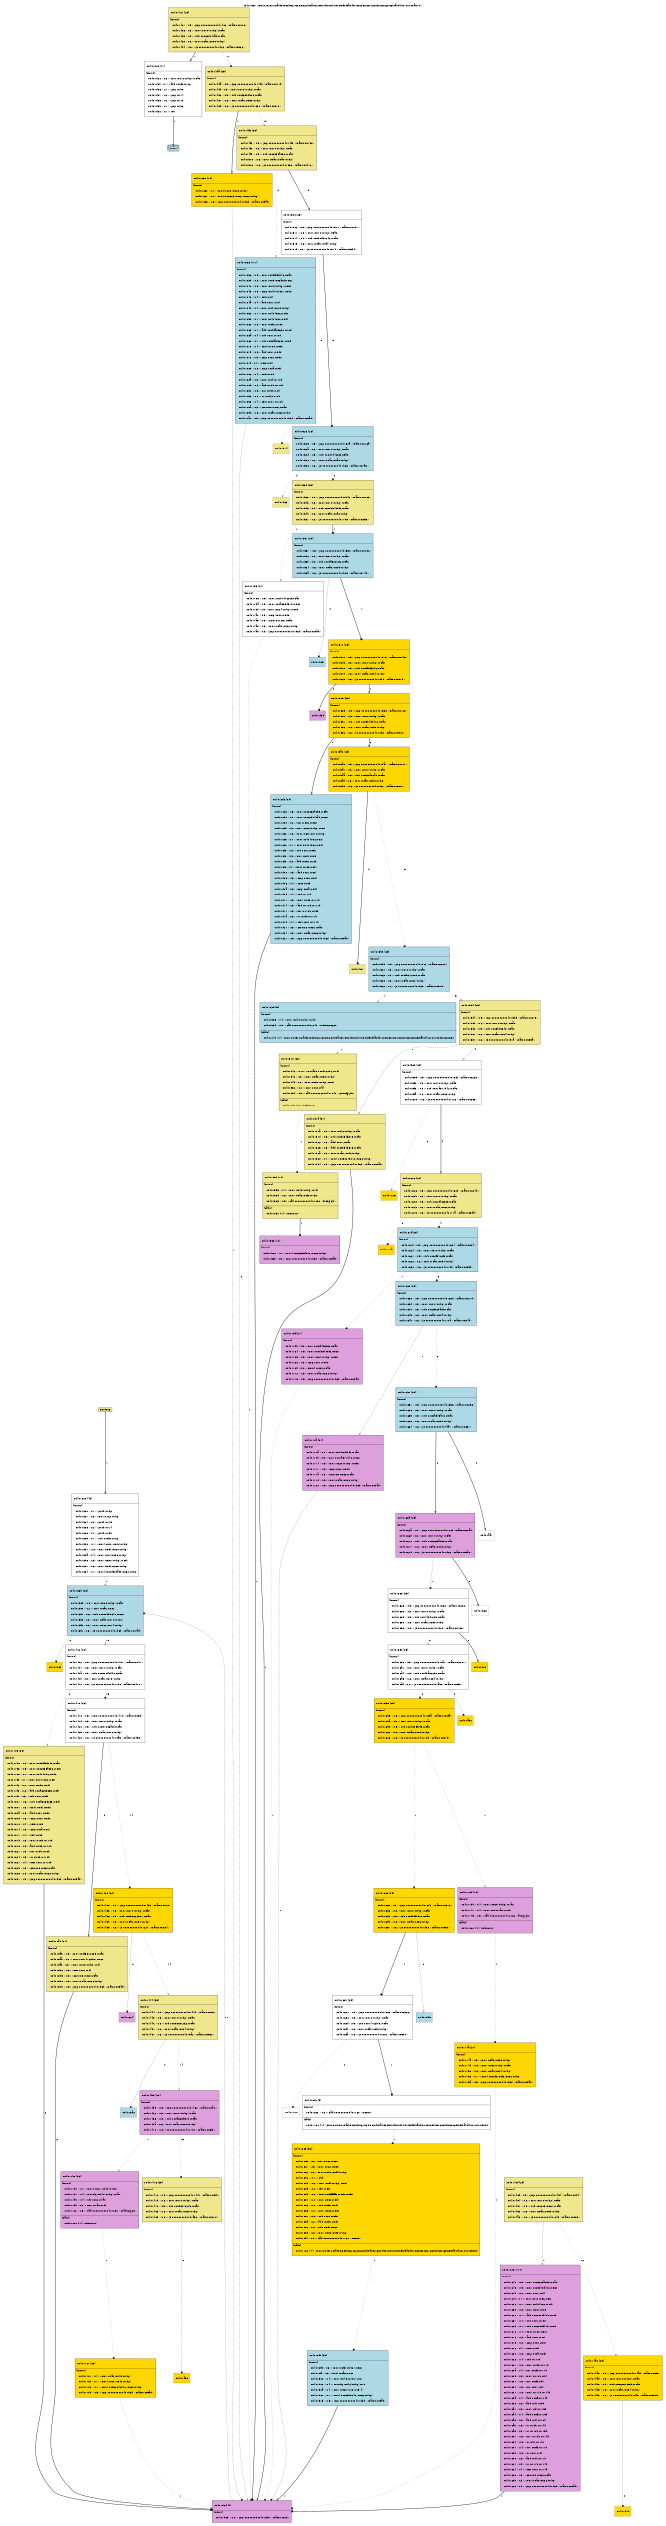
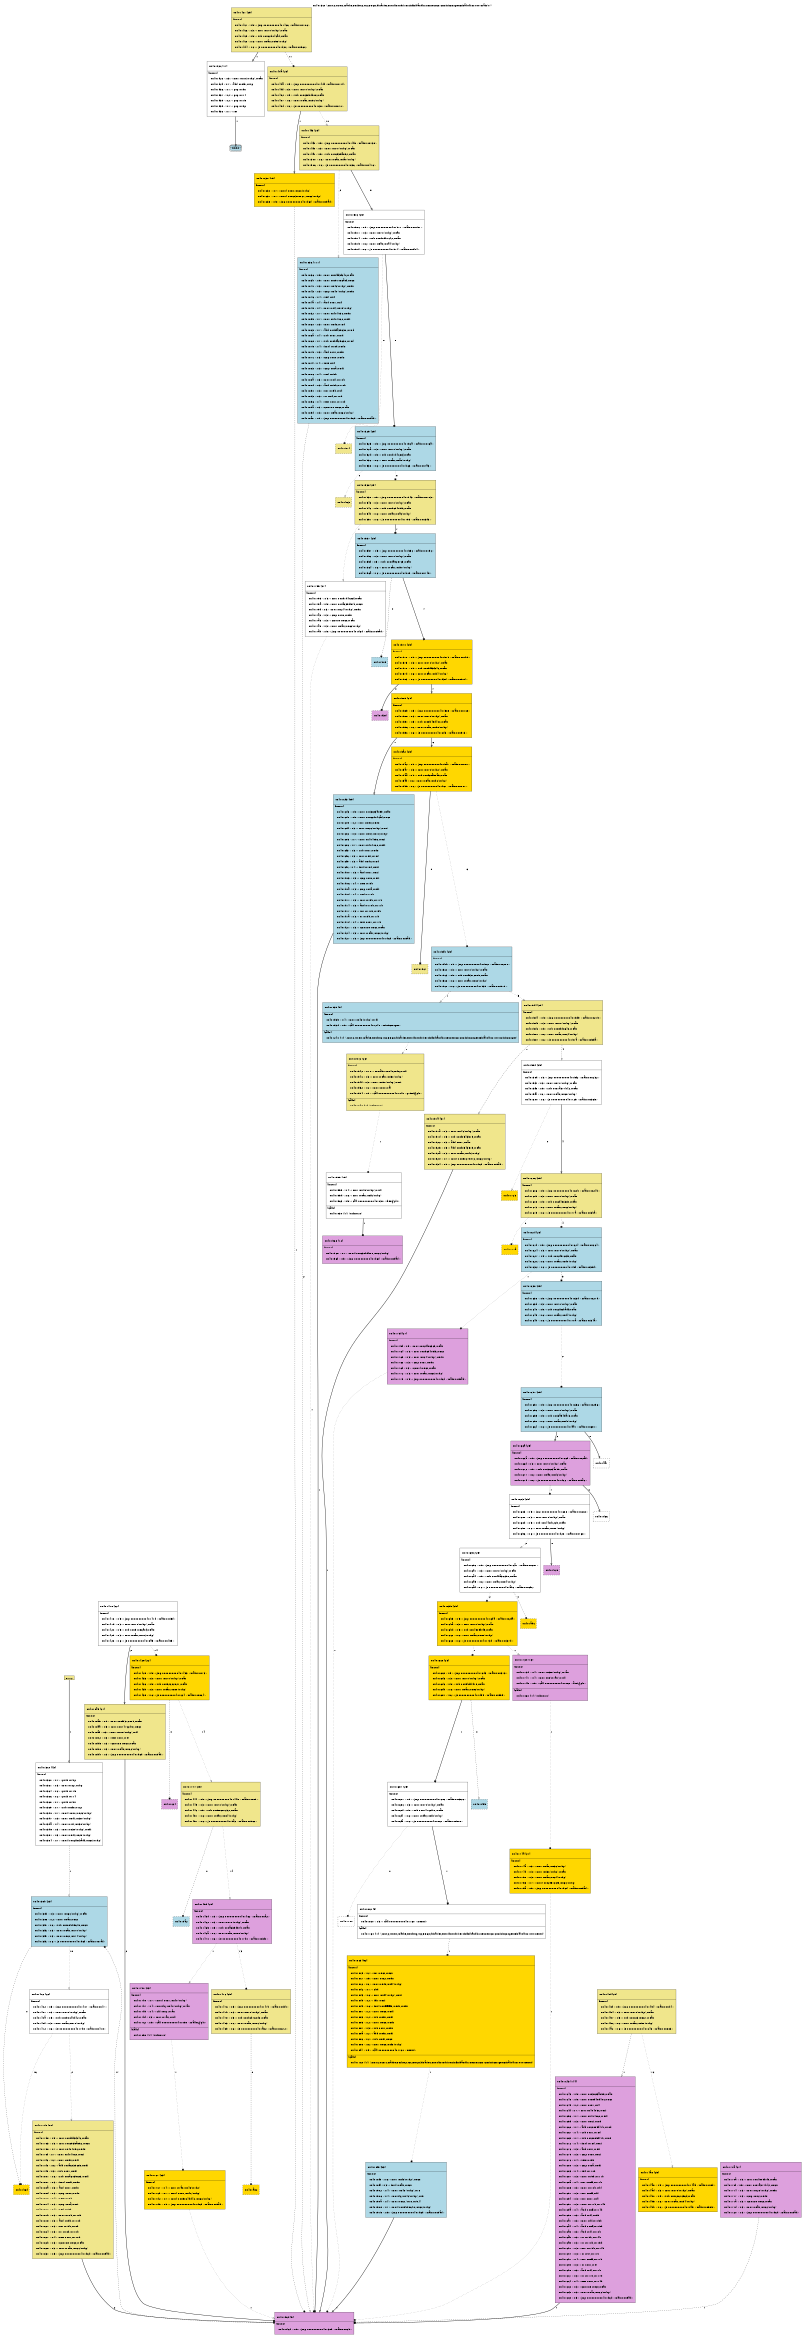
(300, 1196) -> (364, 1196)
(392, 1379) -> none
(105, 1410) -> (69, 1678)
(480, 1667) -> (552, 1570)
(105, 1693) -> (24, 2105)
(623, 2511) -> none
